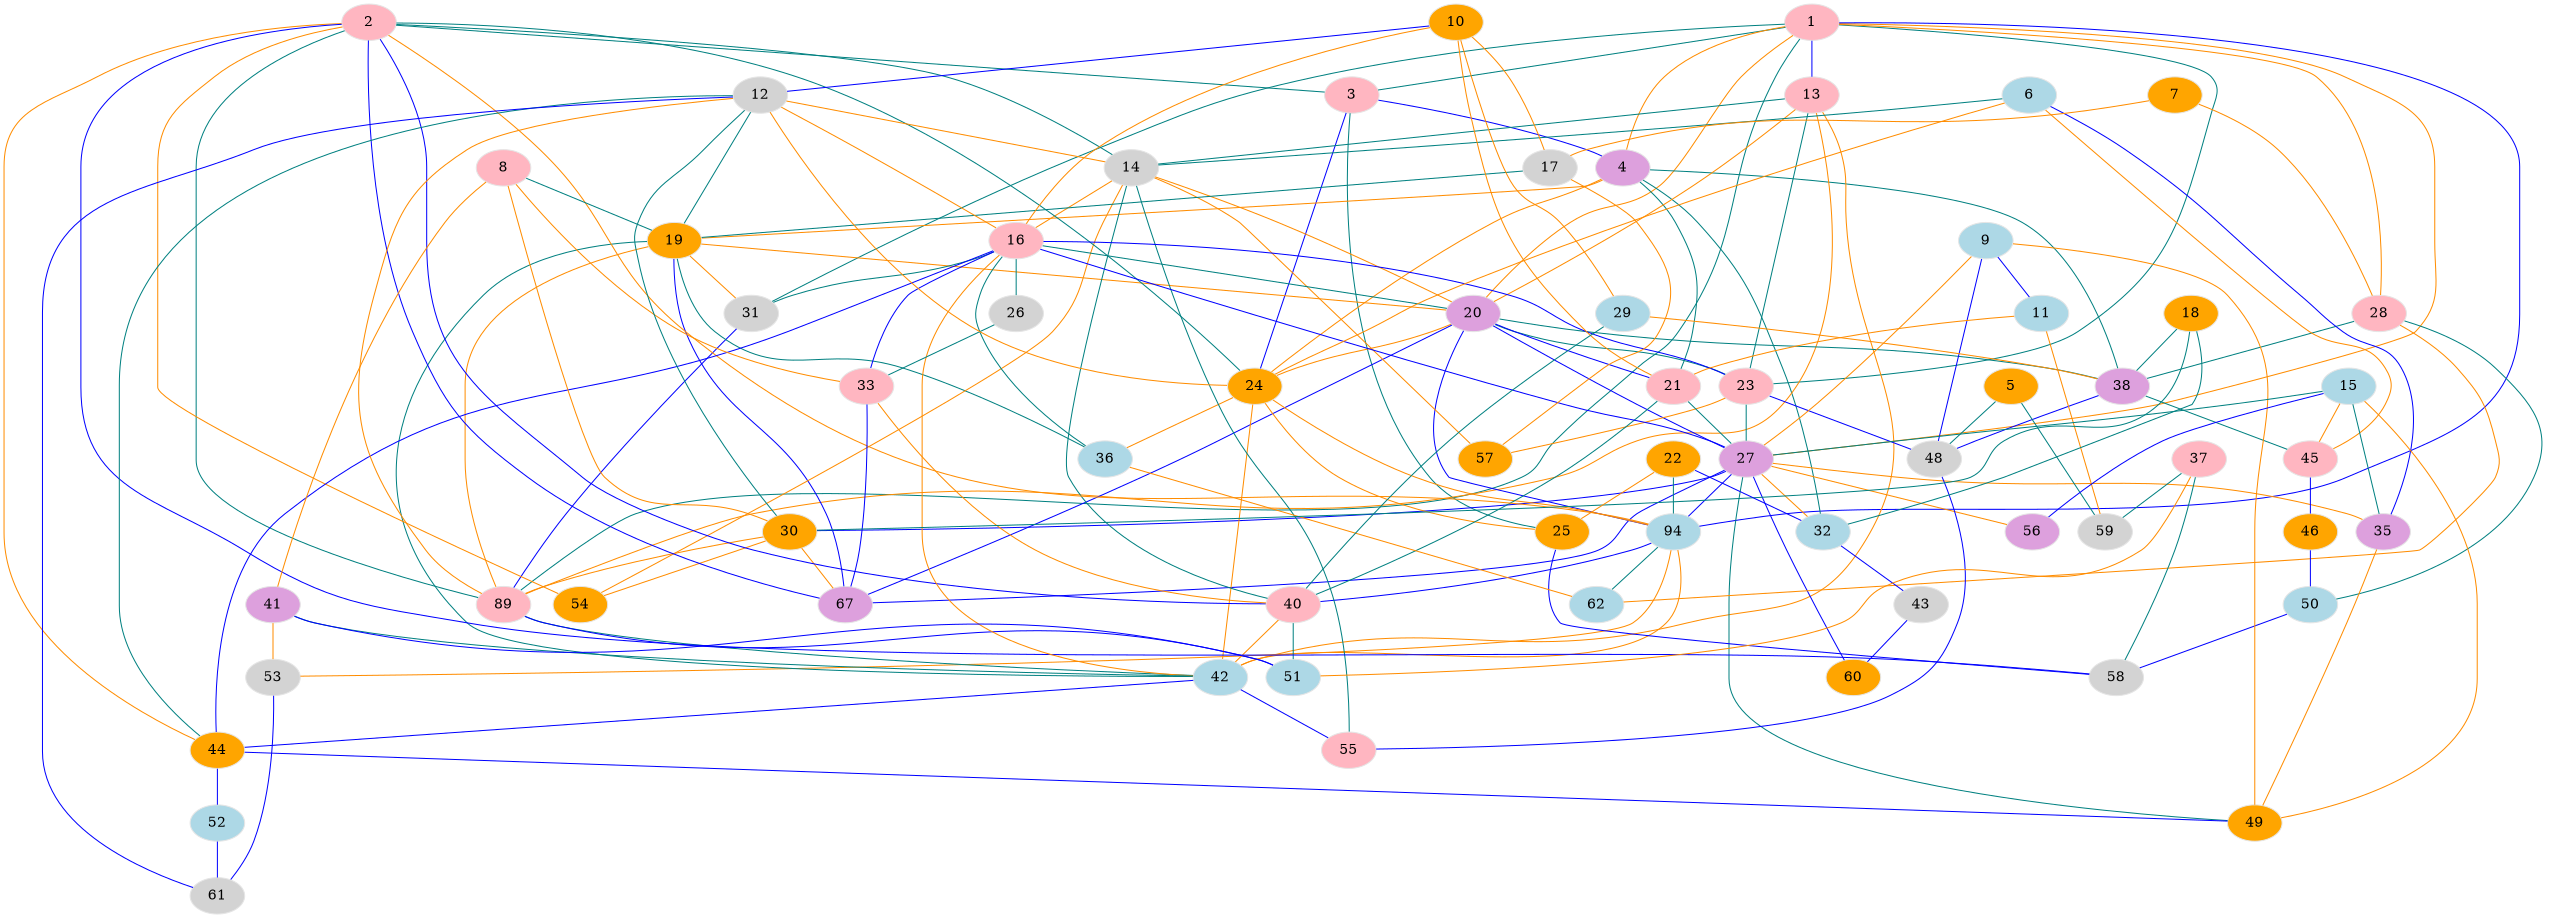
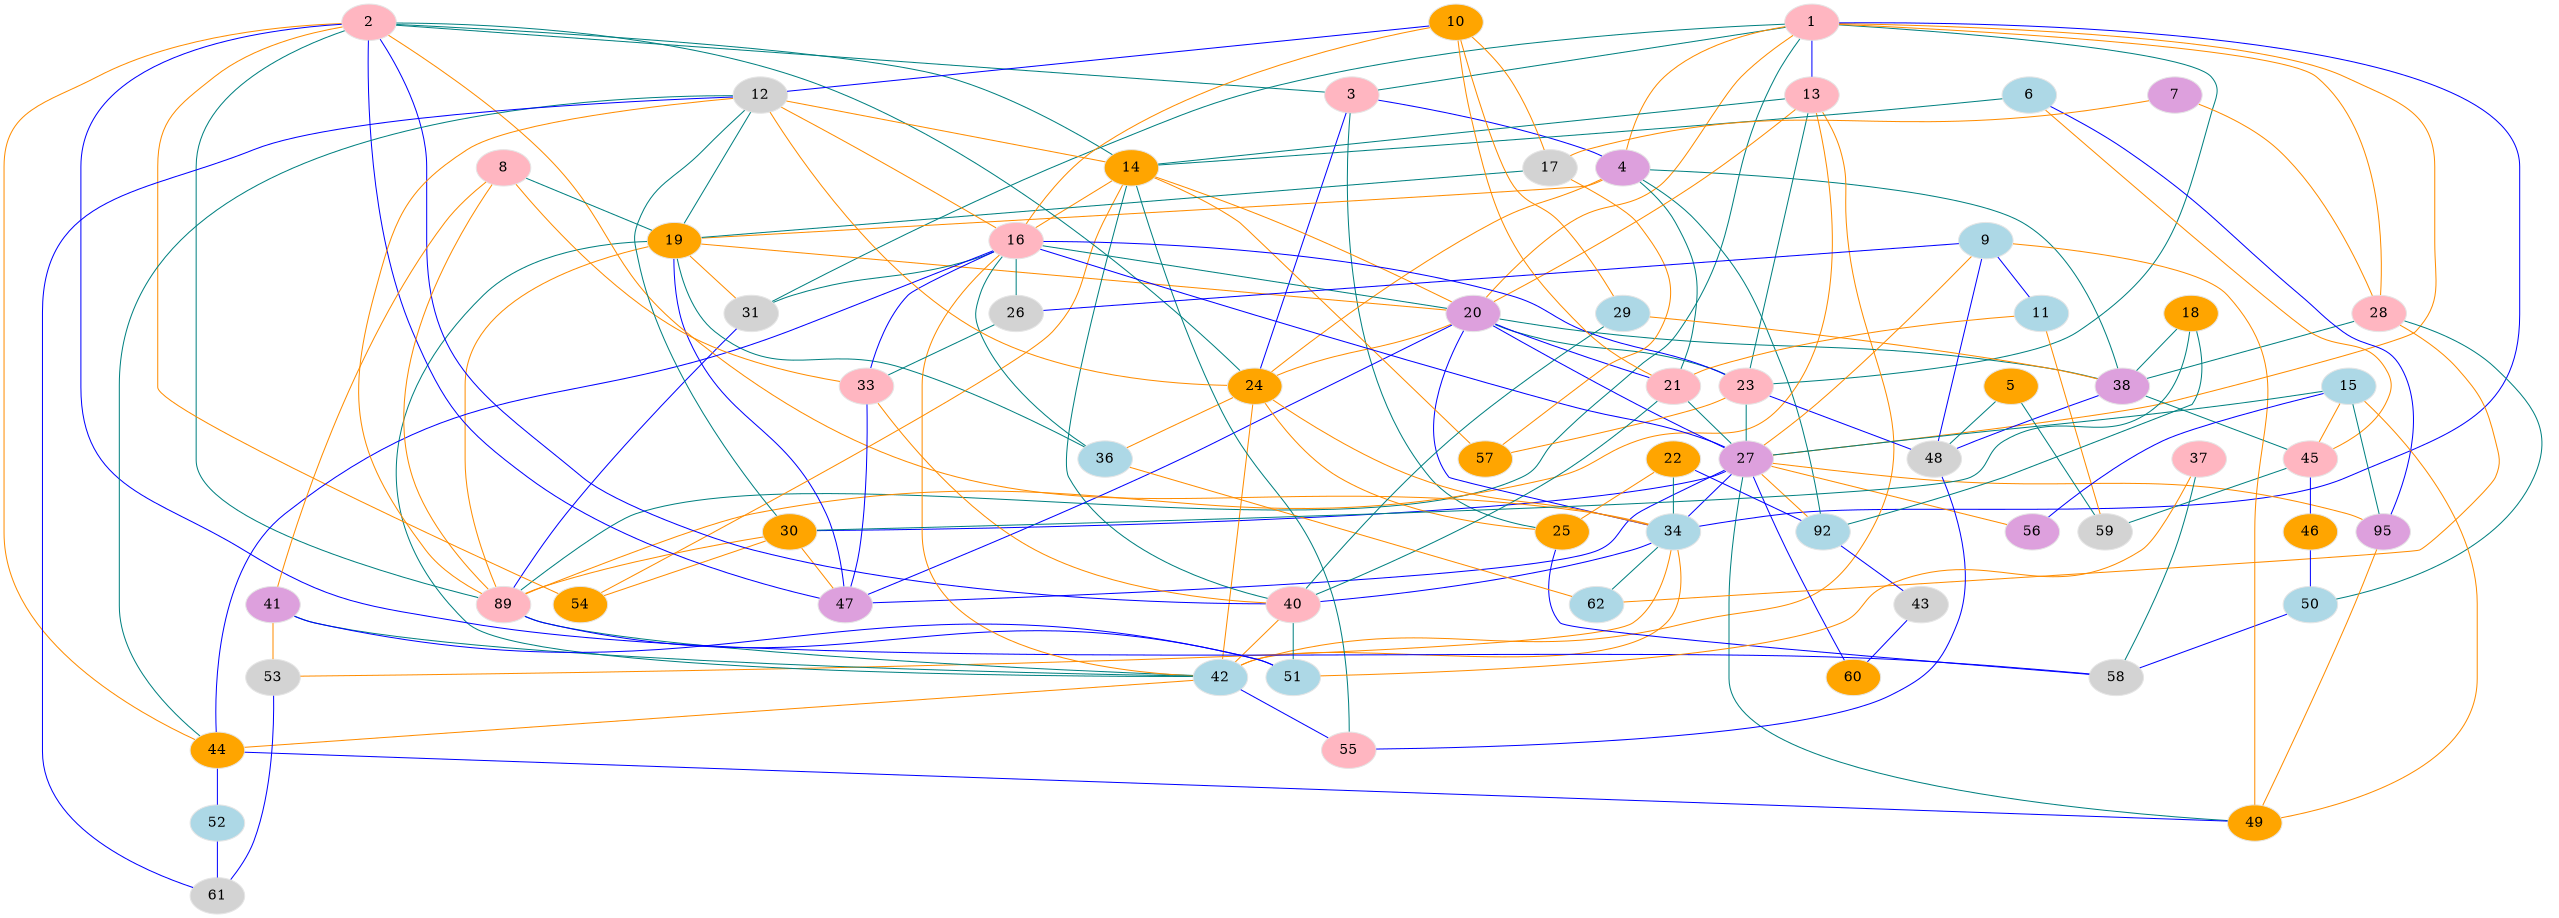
(2175, 95) -> (2175, 95)
(1131, 168) -> (1131, 168)
(1596, 234) -> none
none -> (1524, 275)
(577, 416) -> (406, 390)
(2152, 495) -> (2208, 495)
(1673, 532) -> (1673, 532)
(1823, 532) -> (1823, 532)
(2383, 532) -> (2383, 532)
(845, 605) -> (845, 605)
(719, 714) -> (719, 714)
